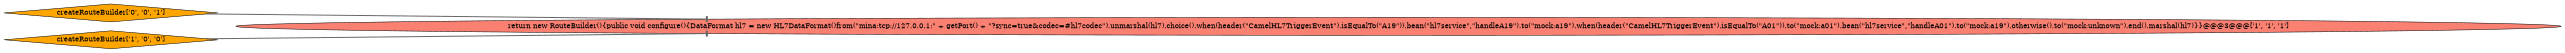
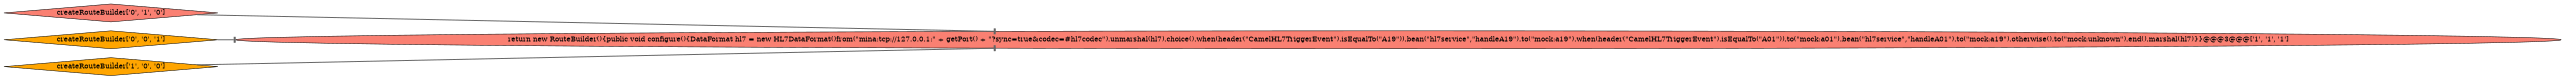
none -> (111, 13)
